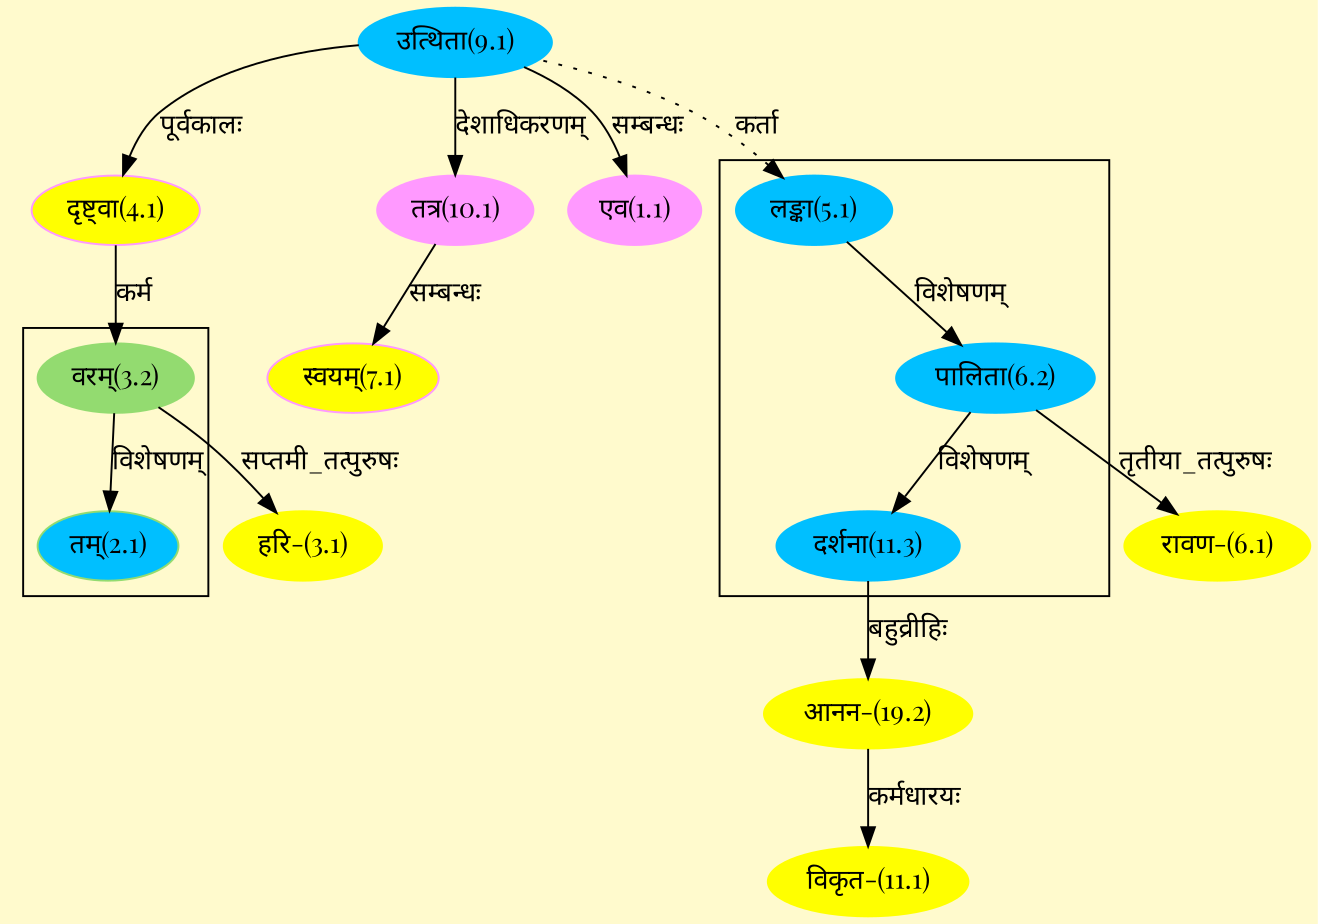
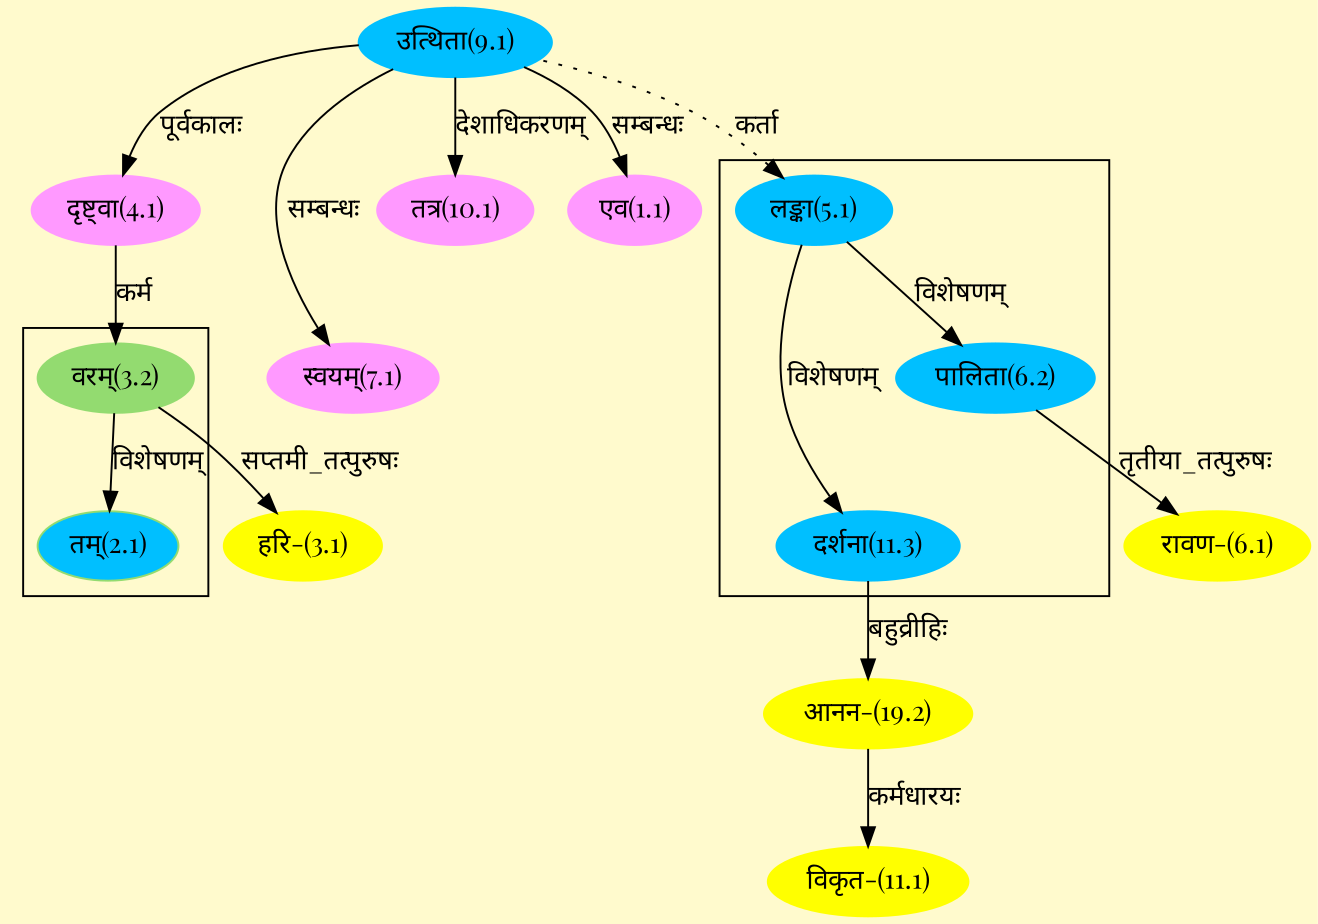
(116, 210) -> (116, 210)
(410, 286) -> (281, 177)
(353, 378) -> (353, 378)
(938, 454) -> (781, 375)
